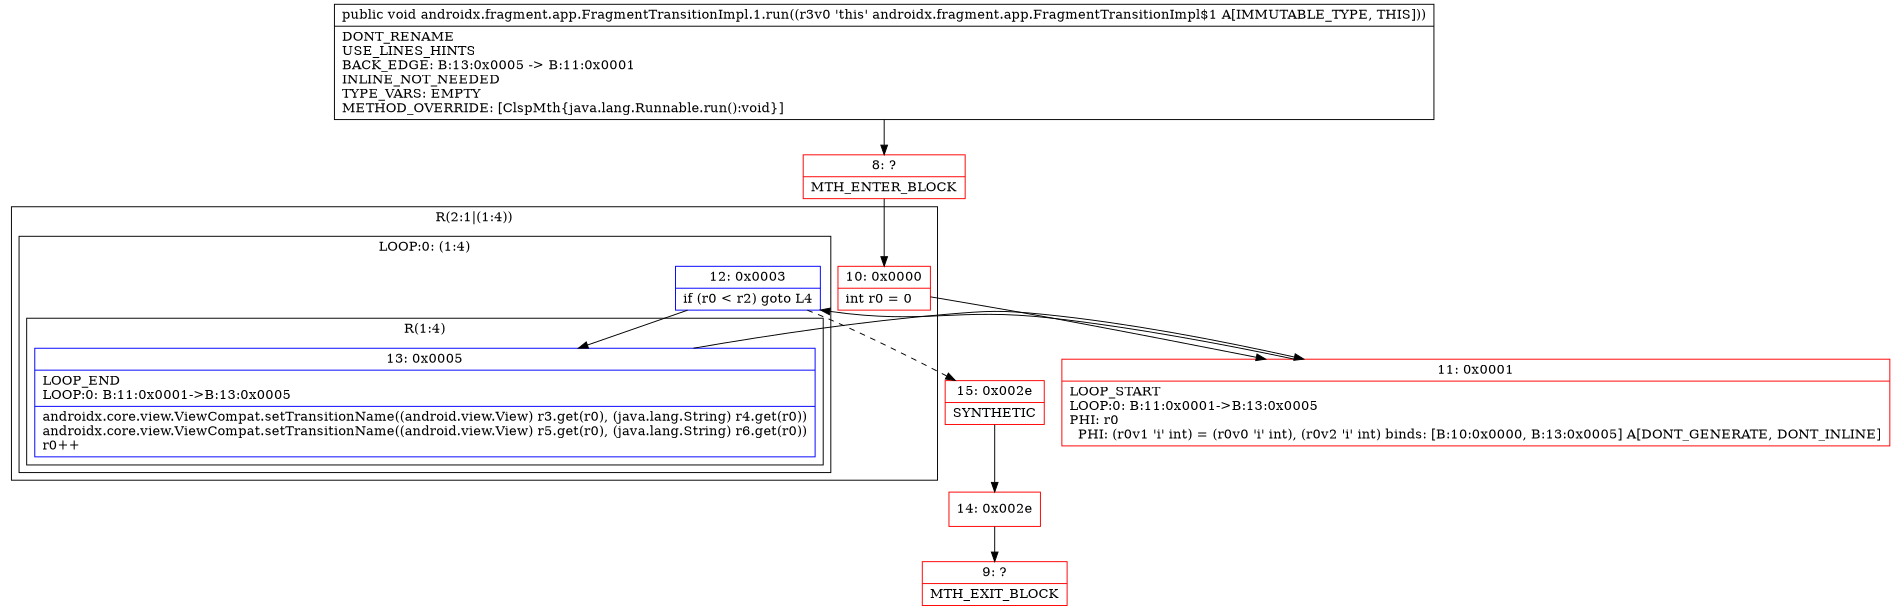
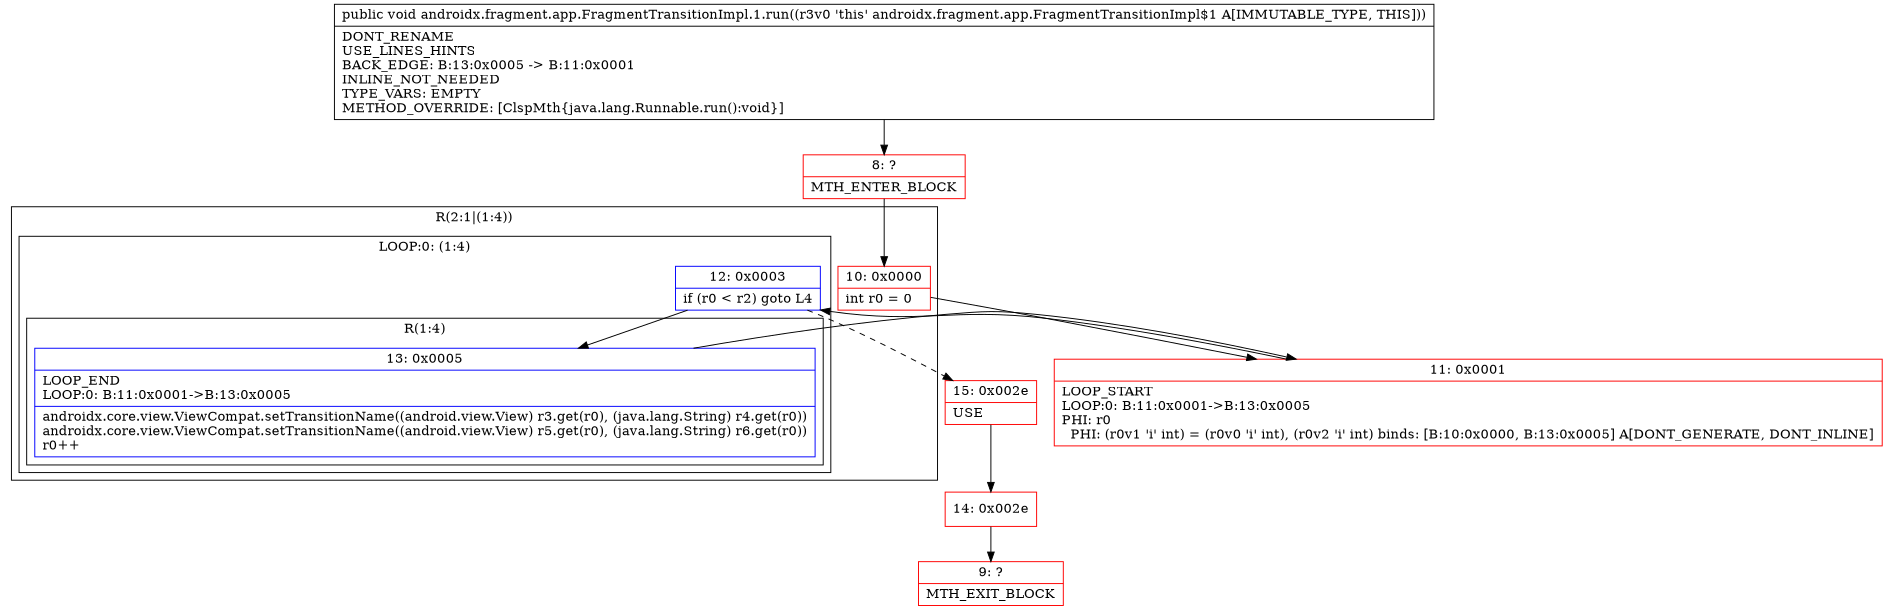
(995, 413) -> (968, 413)
